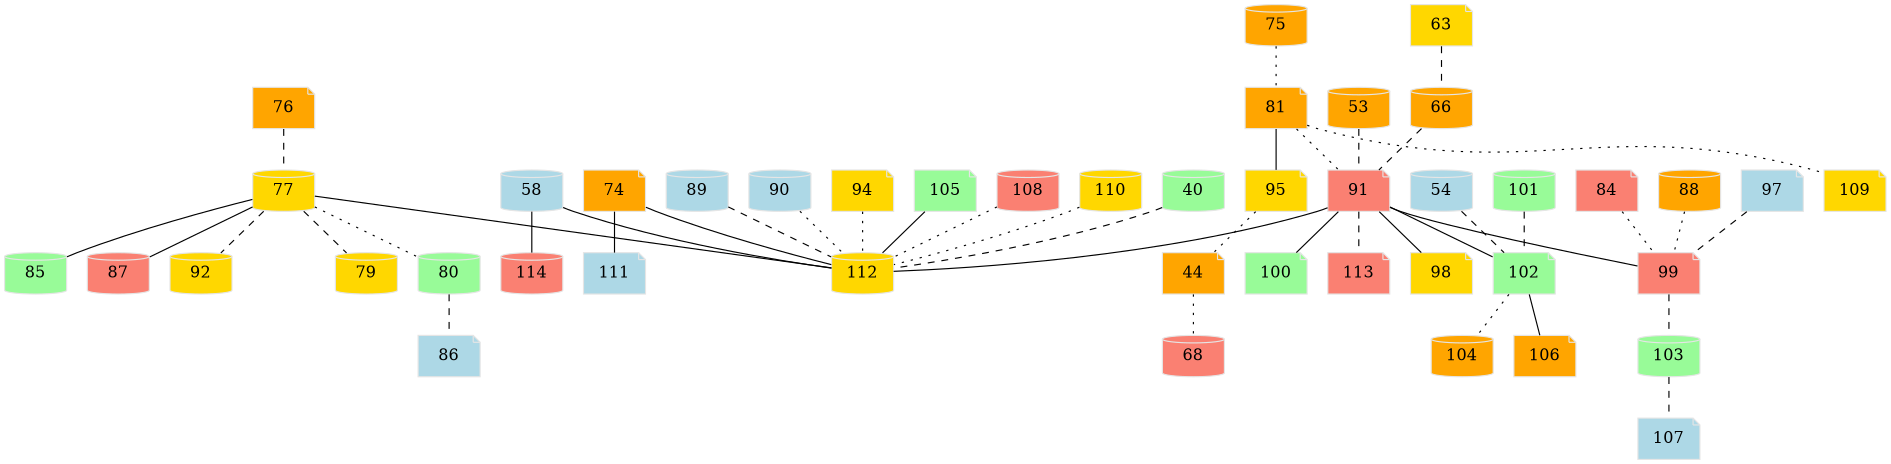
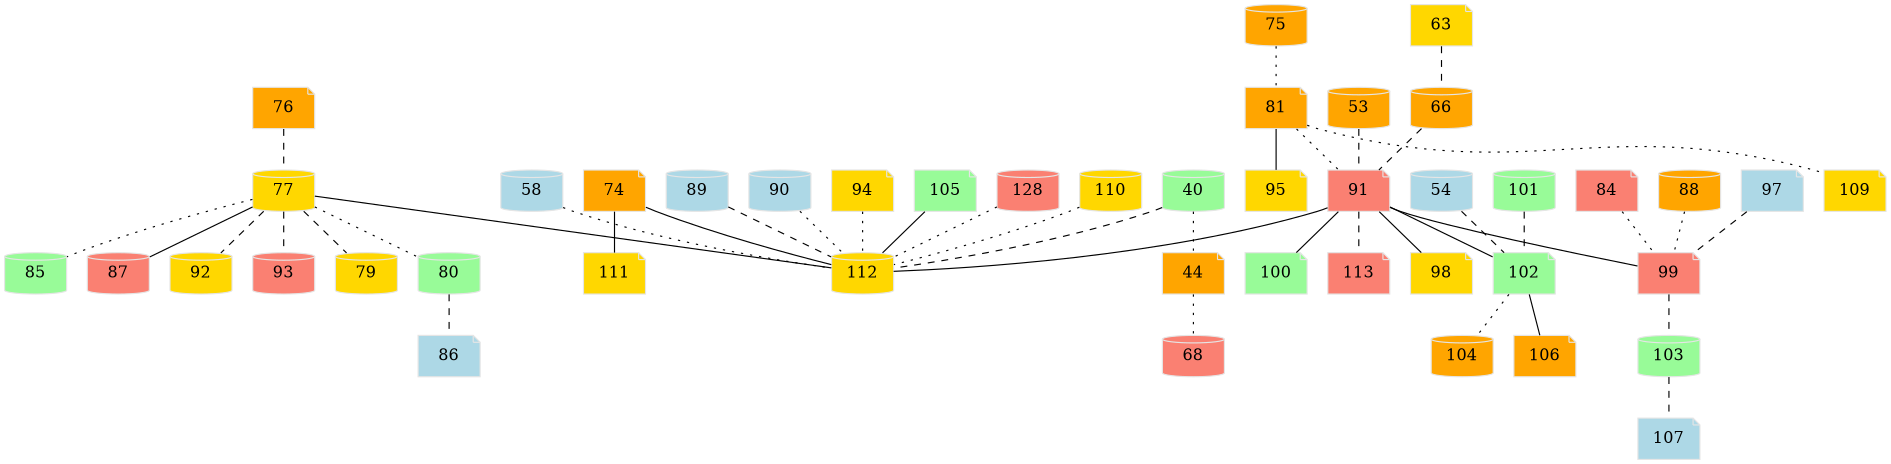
(1028, 191) -> (1028, 191)
(159, 225) -> (159, 225)
(669, 238) -> (669, 238)
(1225, 241) -> (1193, 232)
none -> (284, 273)
(532, 273) -> none
(615, 273) -> (615, 273)
